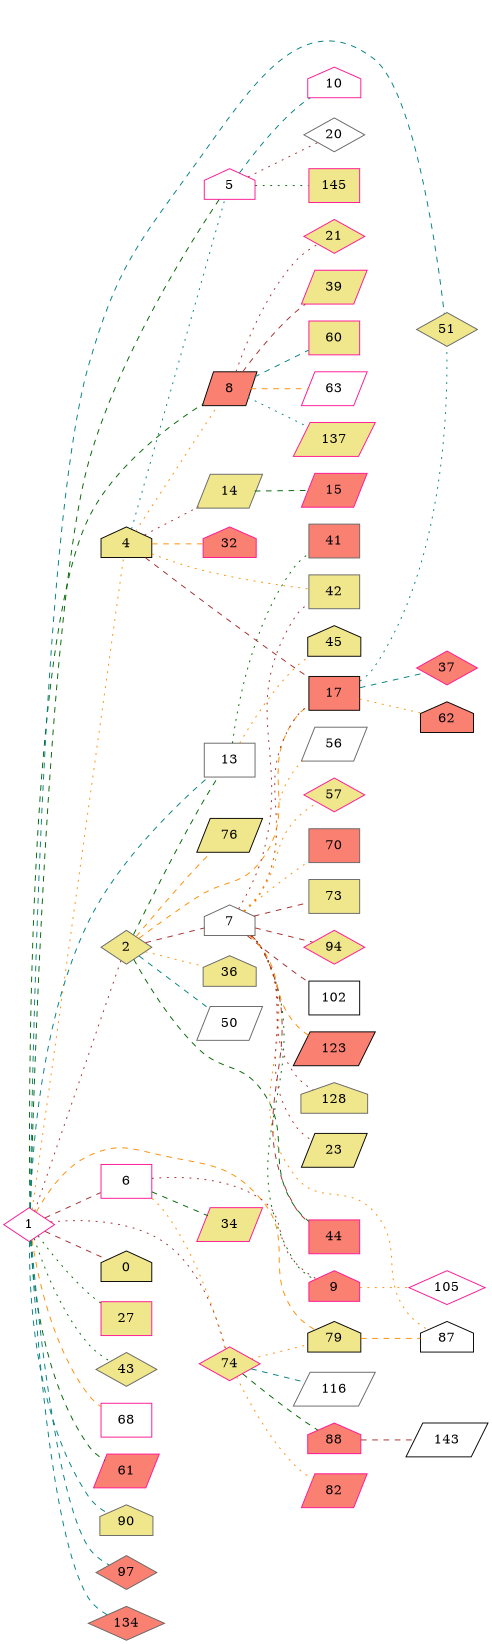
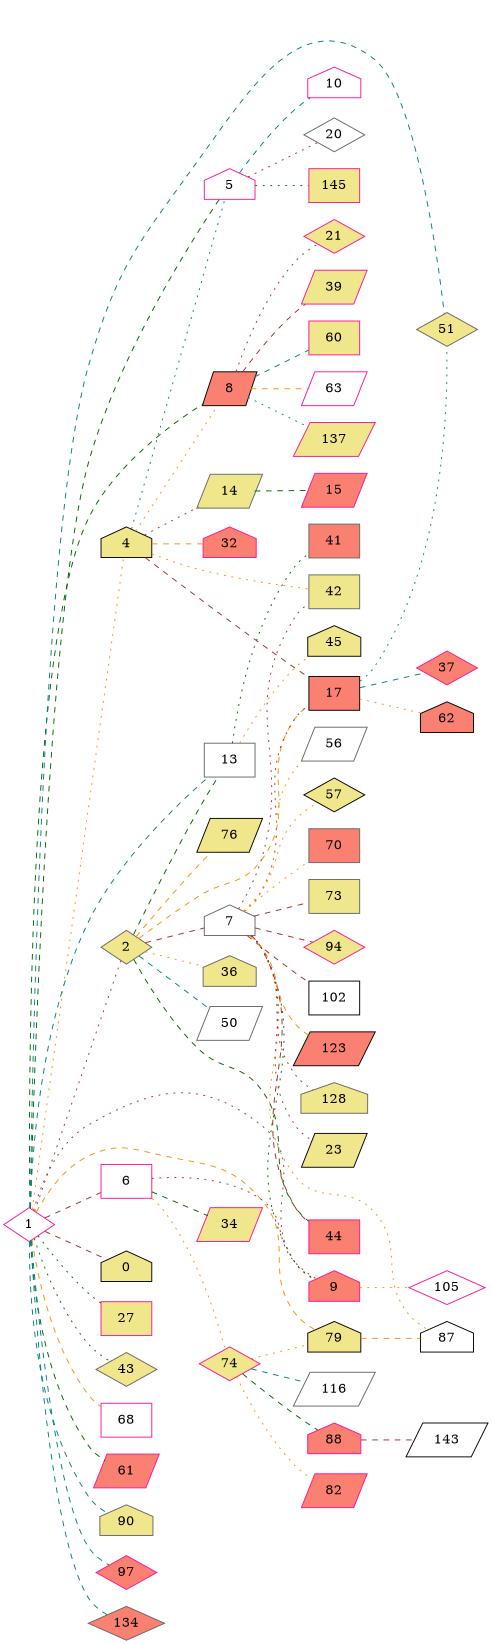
(334, 795) -> (334, 795)
(167, 1245) -> (210, 1097)
(126, 1573) -> (126, 1573)
